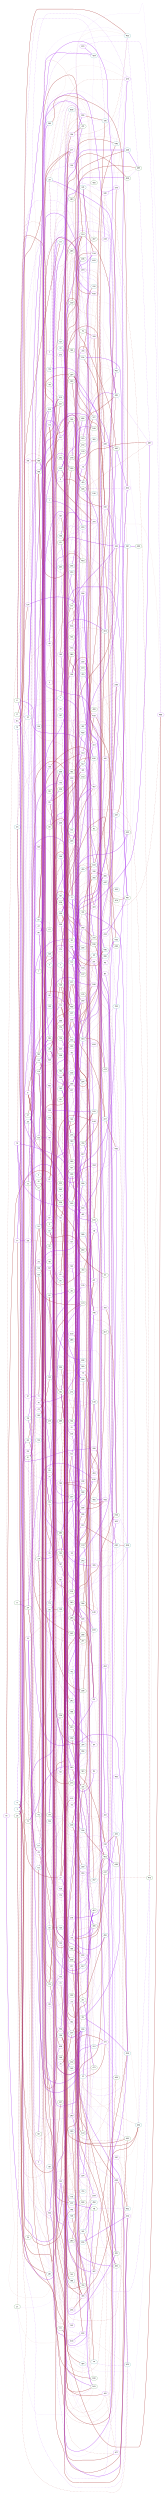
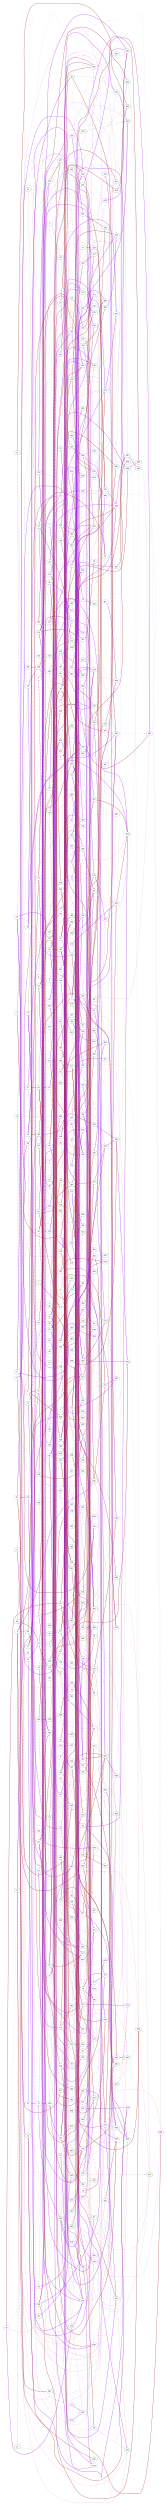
(61, 242) -> none
(90, 1331) -> (78, 1968)
